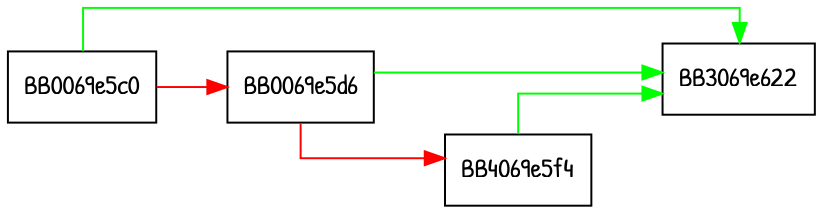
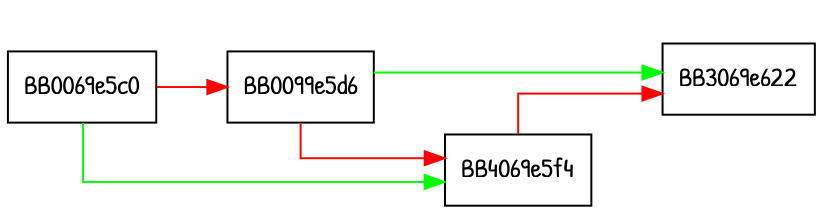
(397, 8) -> (224, 182)
(301, 87) -> (301, 87)
(560, 94) -> (560, 94)
